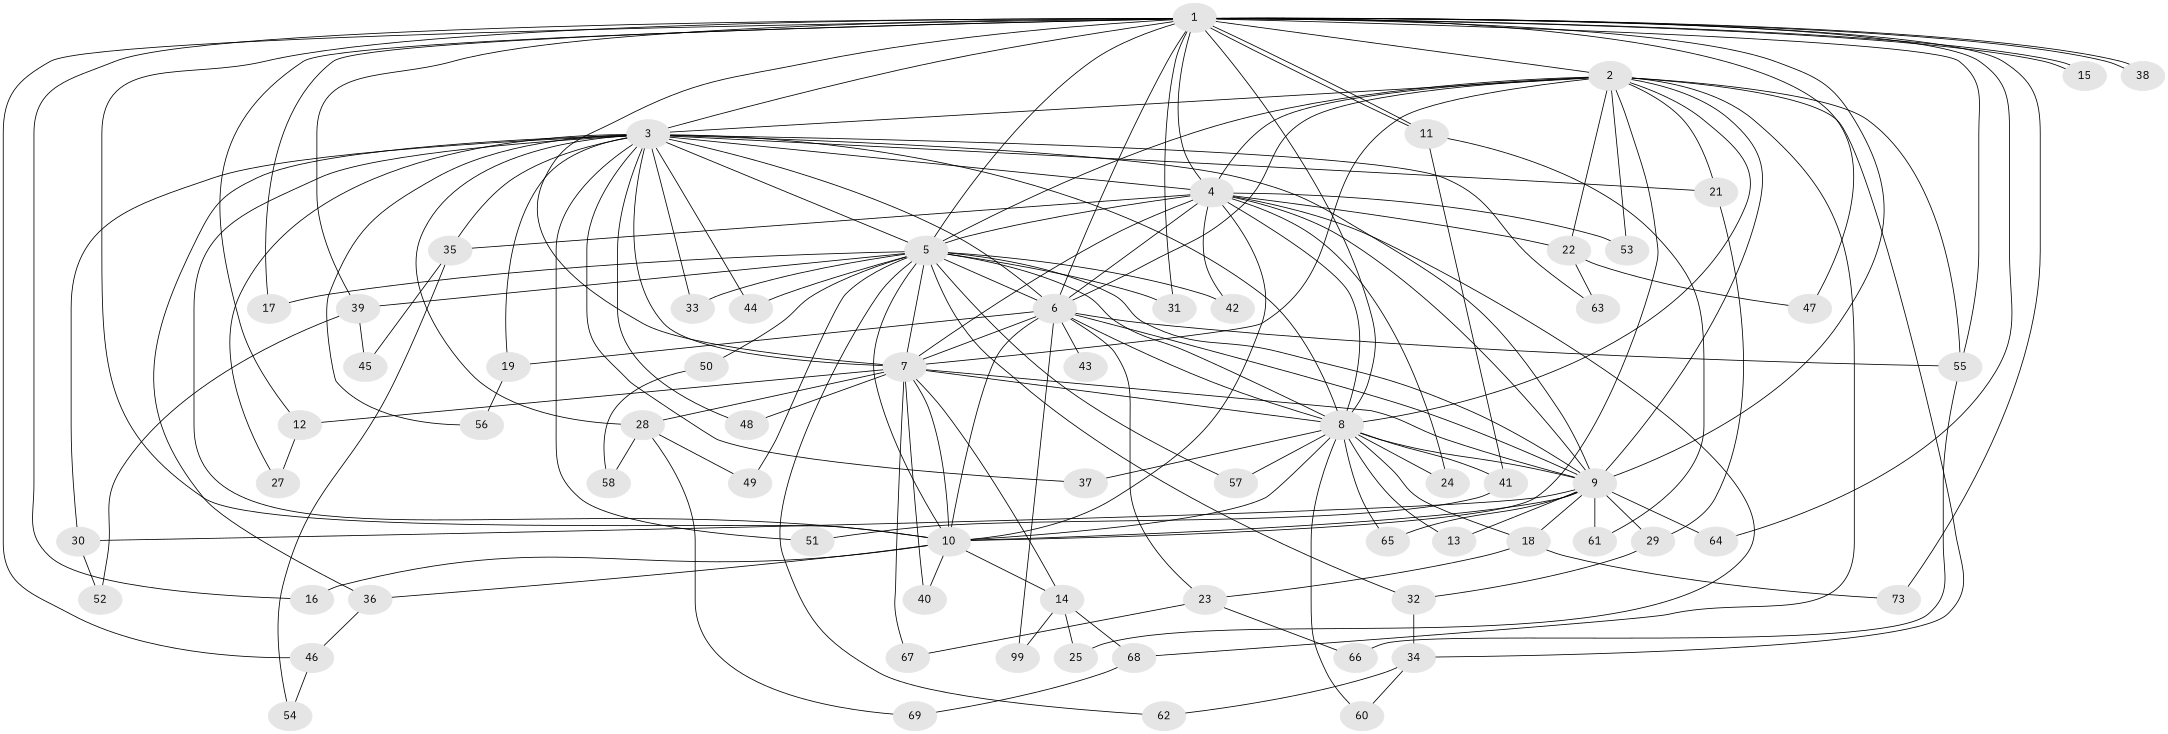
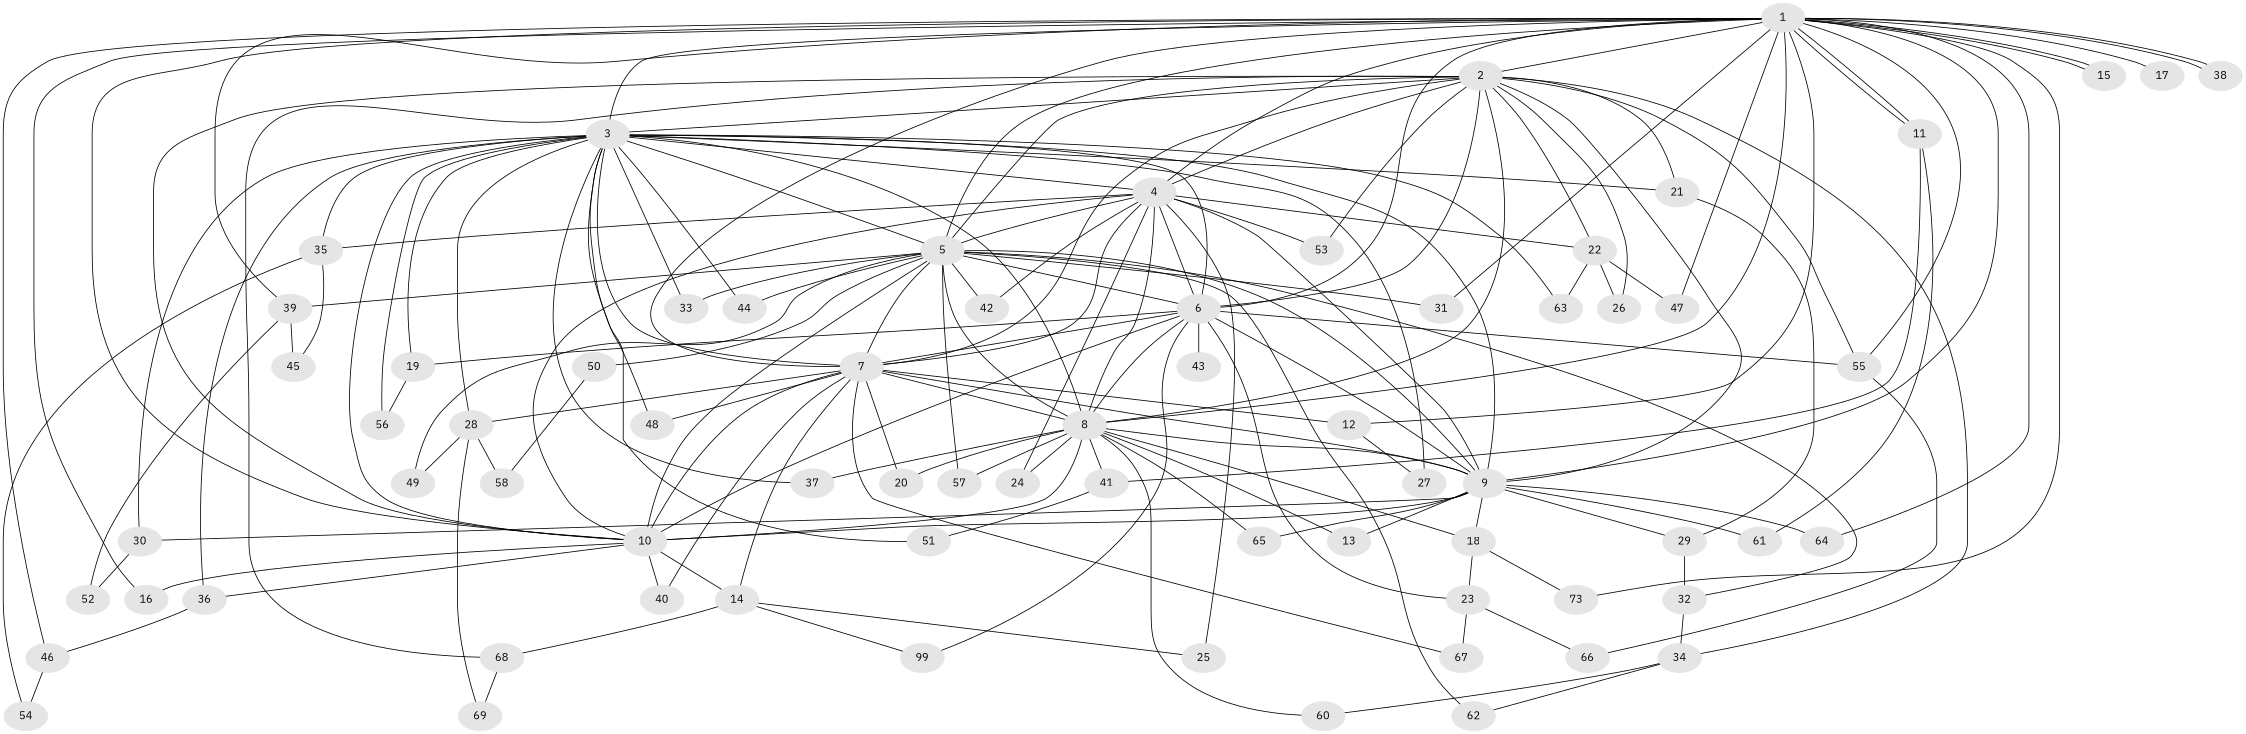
(596, 266) -> none
none -> (1619, 309)
none -> (901, 483)
